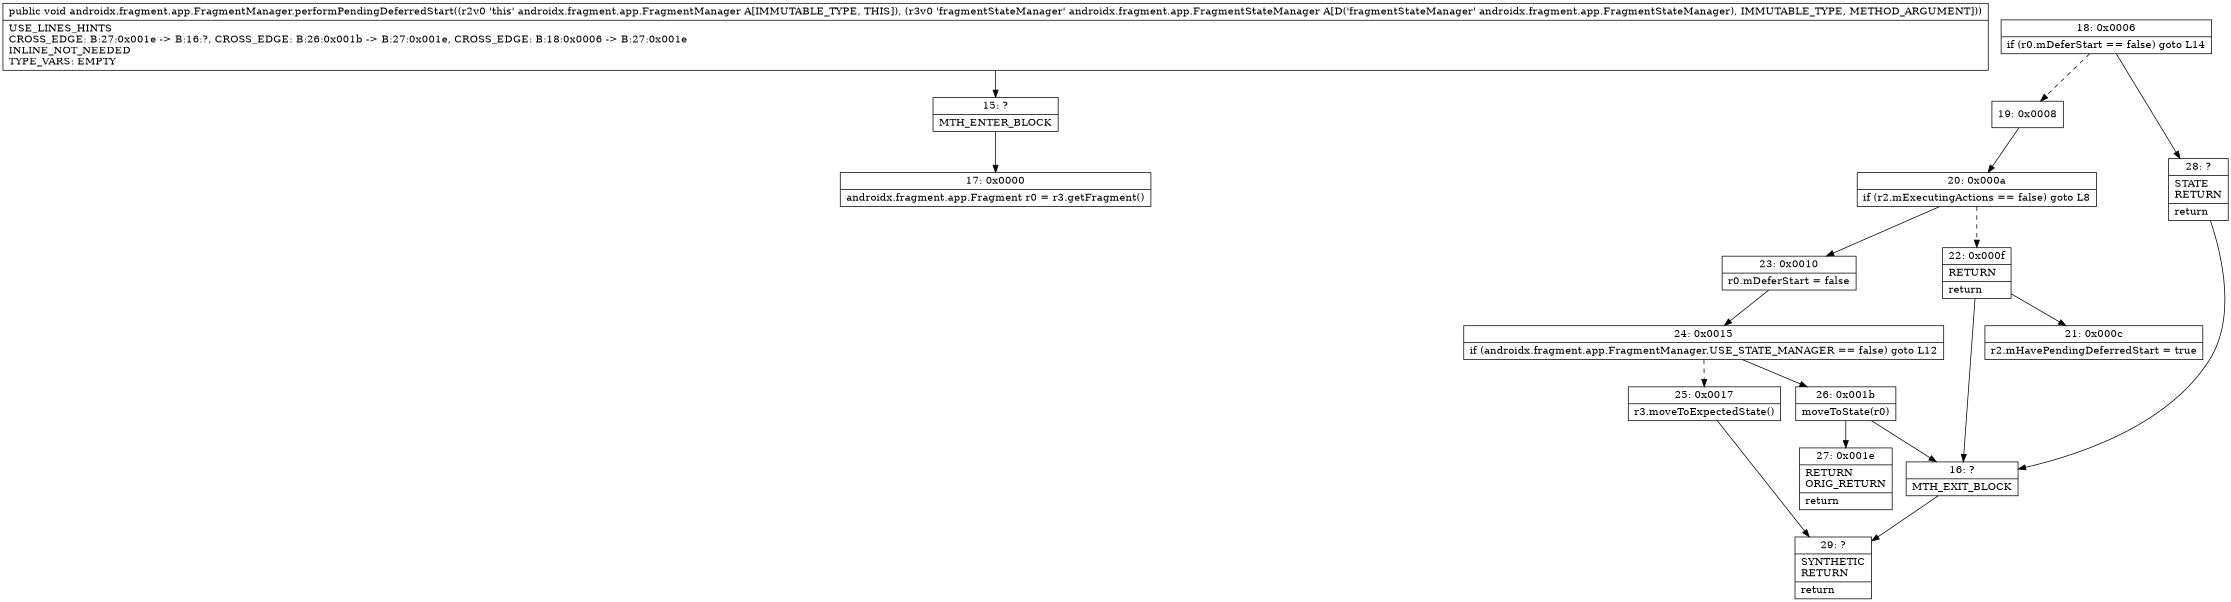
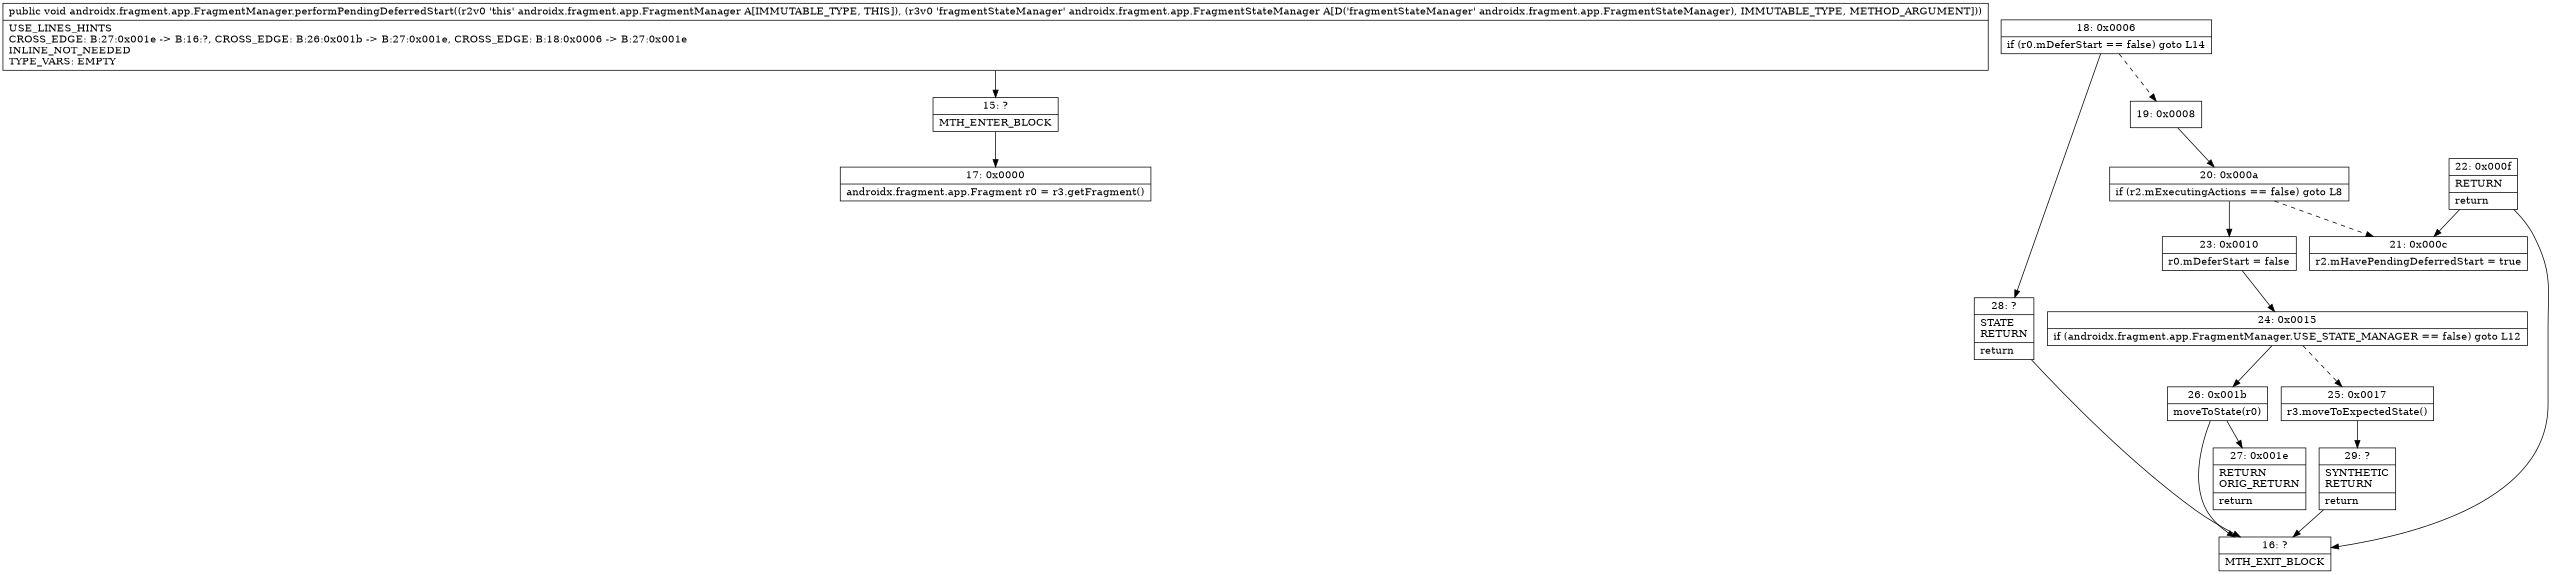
(1977, 223) -> (2320, 218)
(1908, 516) -> (2311, 521)
